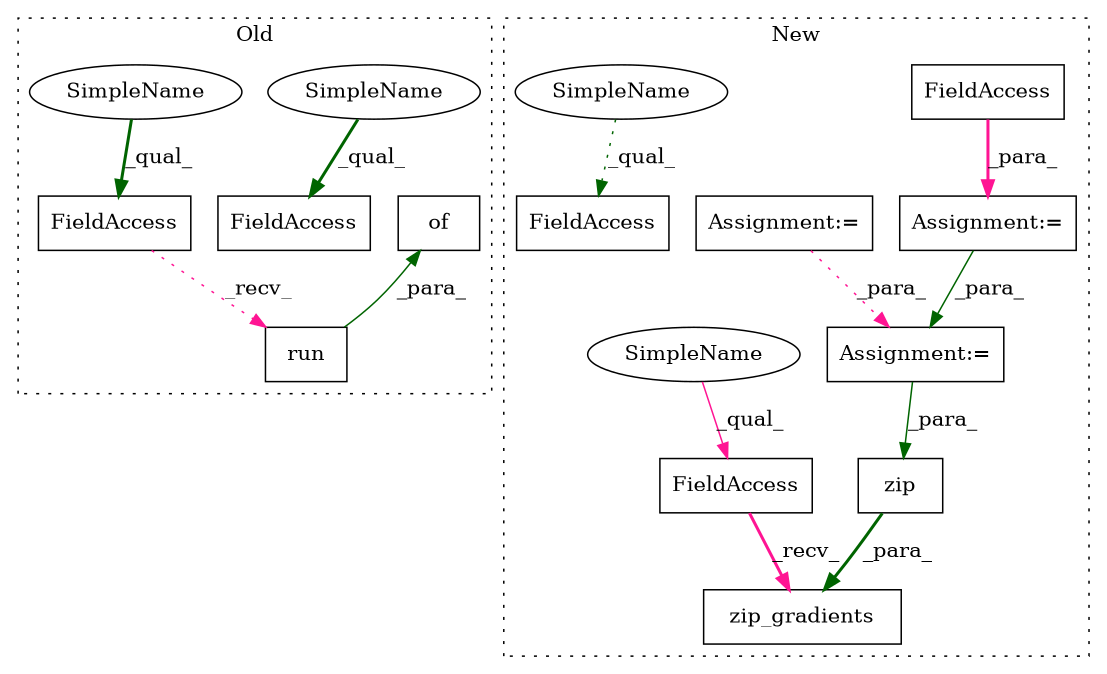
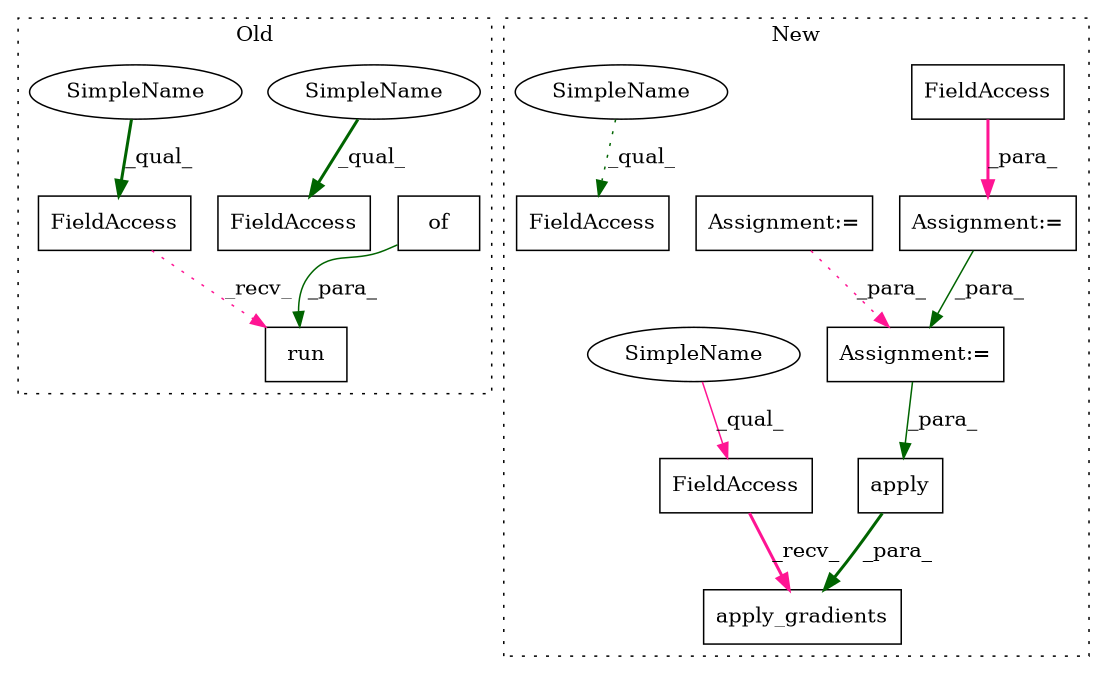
(380, 297) -> (333, 260)
(900, 486) -> (900, 486)
(802, 617) -> (802, 617)
